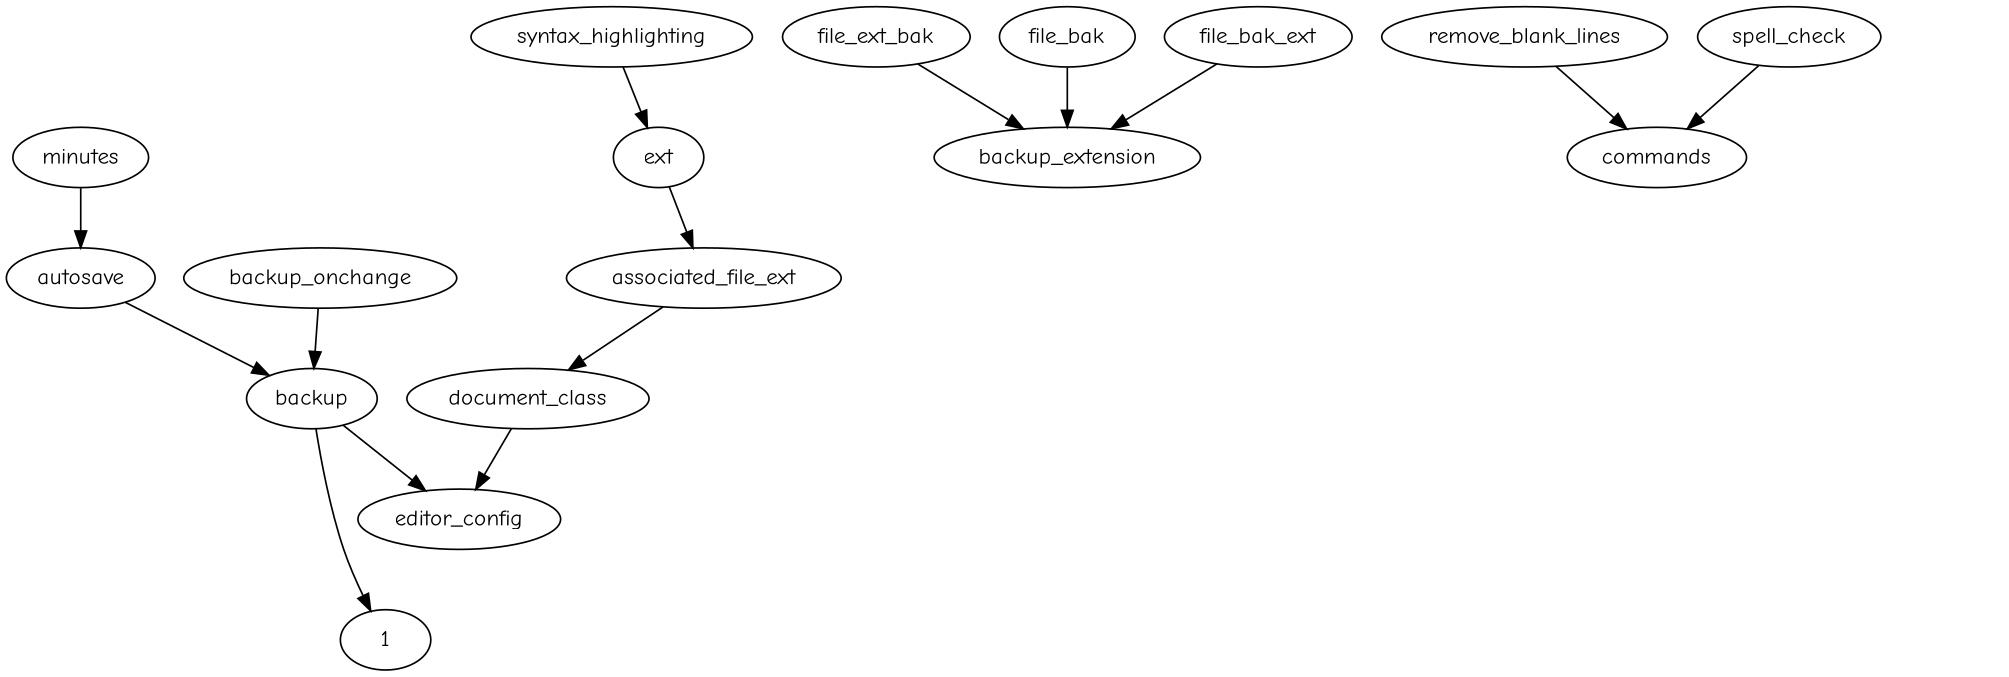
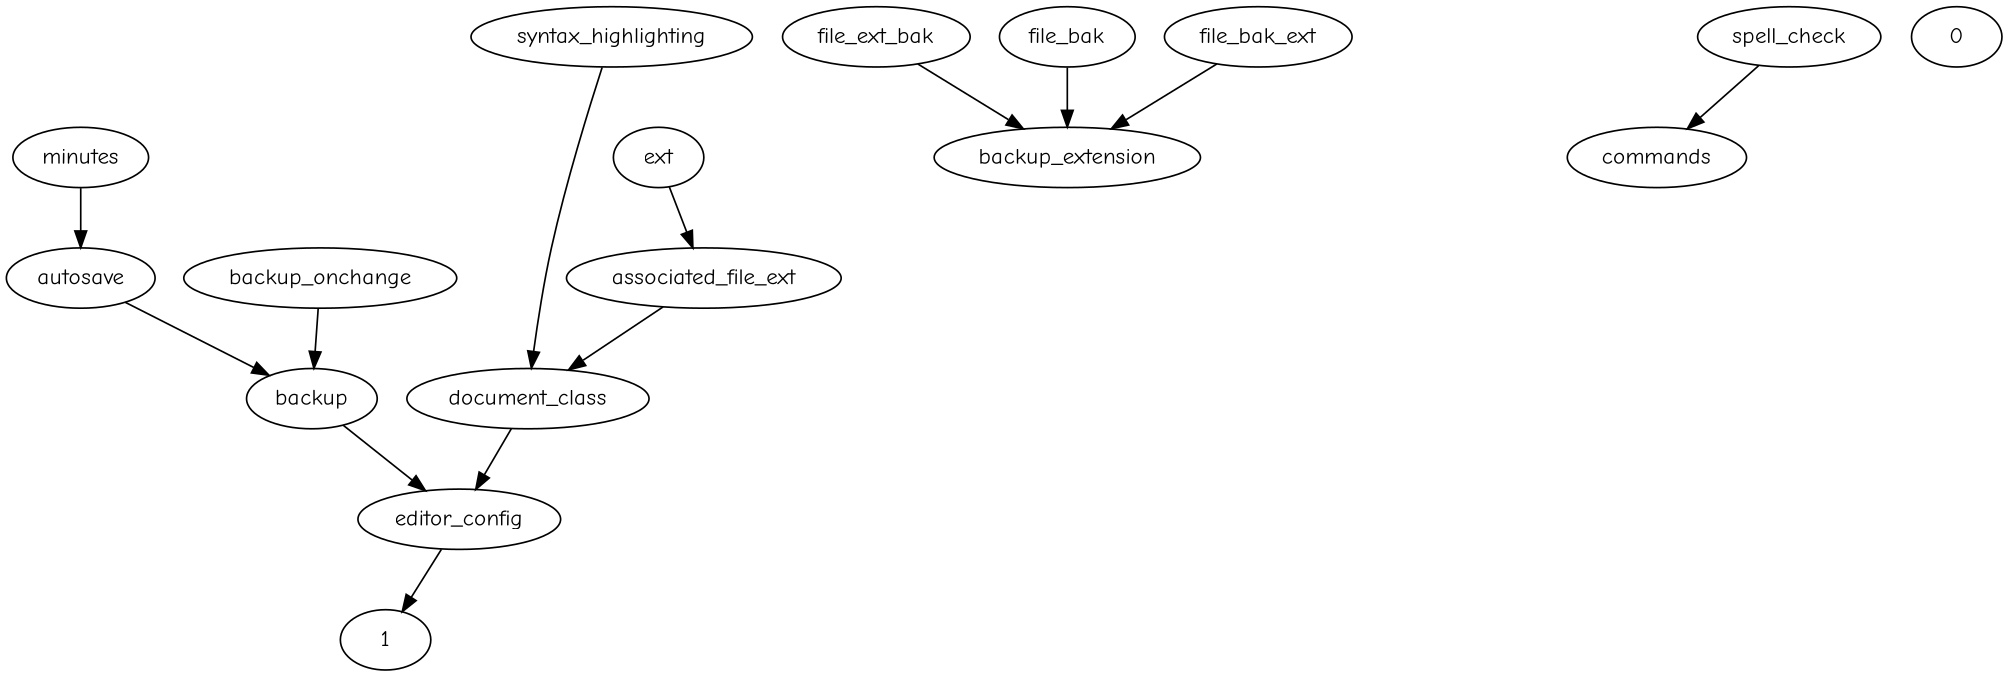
(1525, 37) -> none
none -> (1957, 37)
(632, 89) -> (561, 208)
(333, 514) -> (426, 573)
